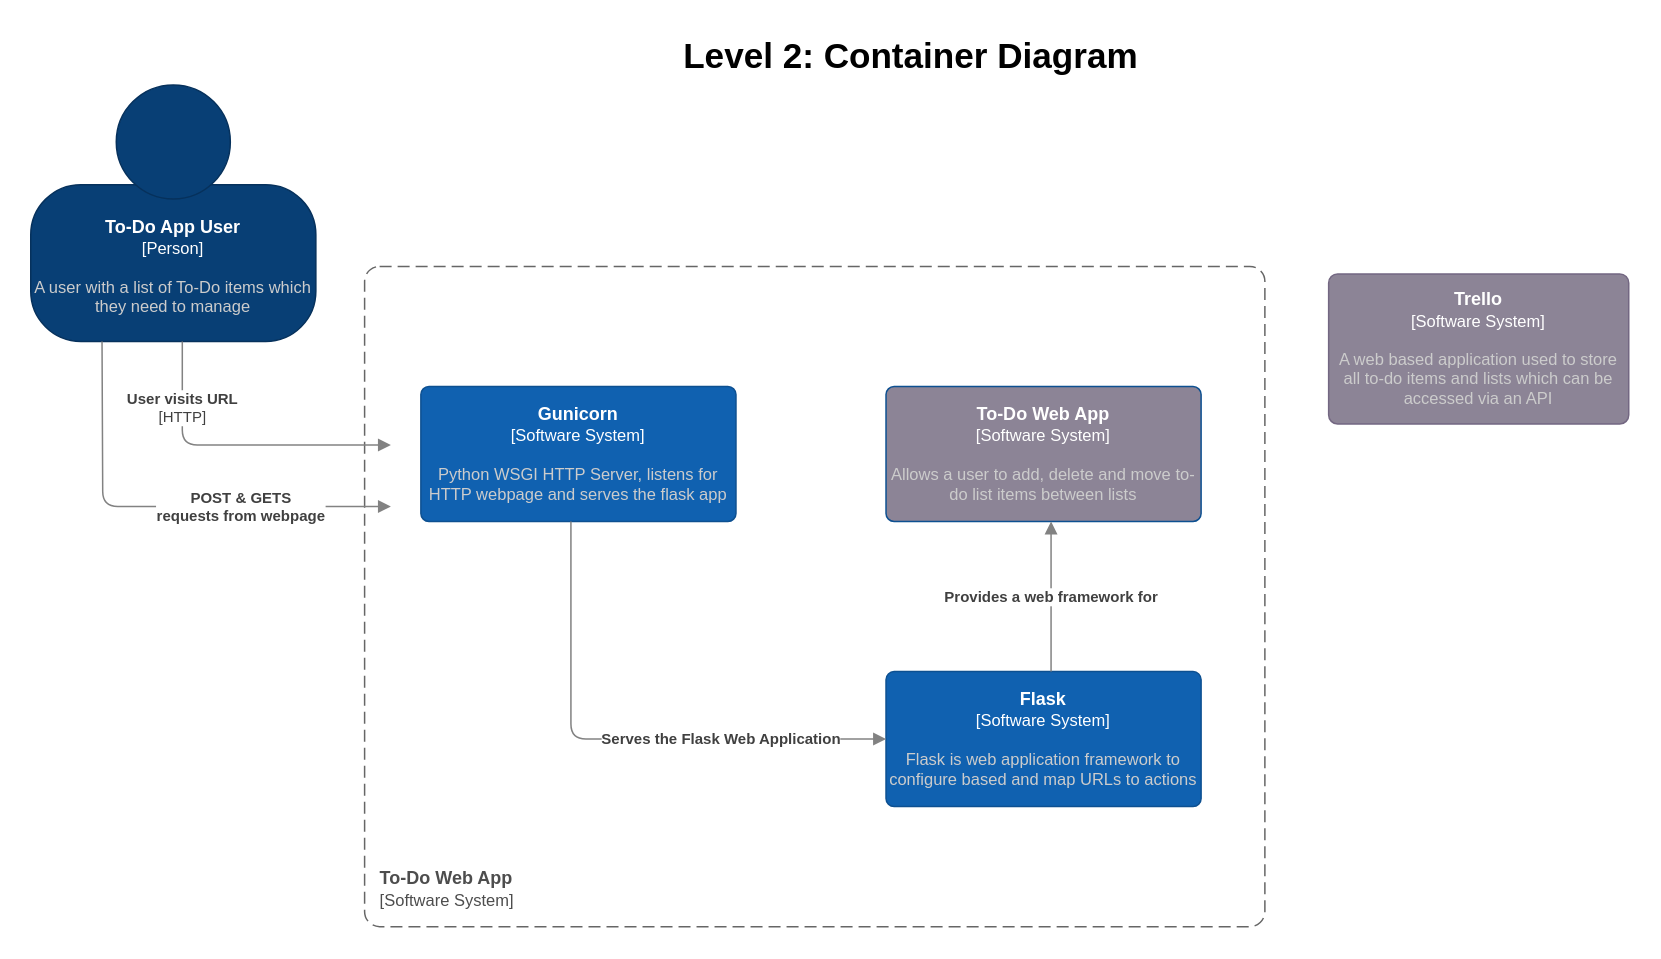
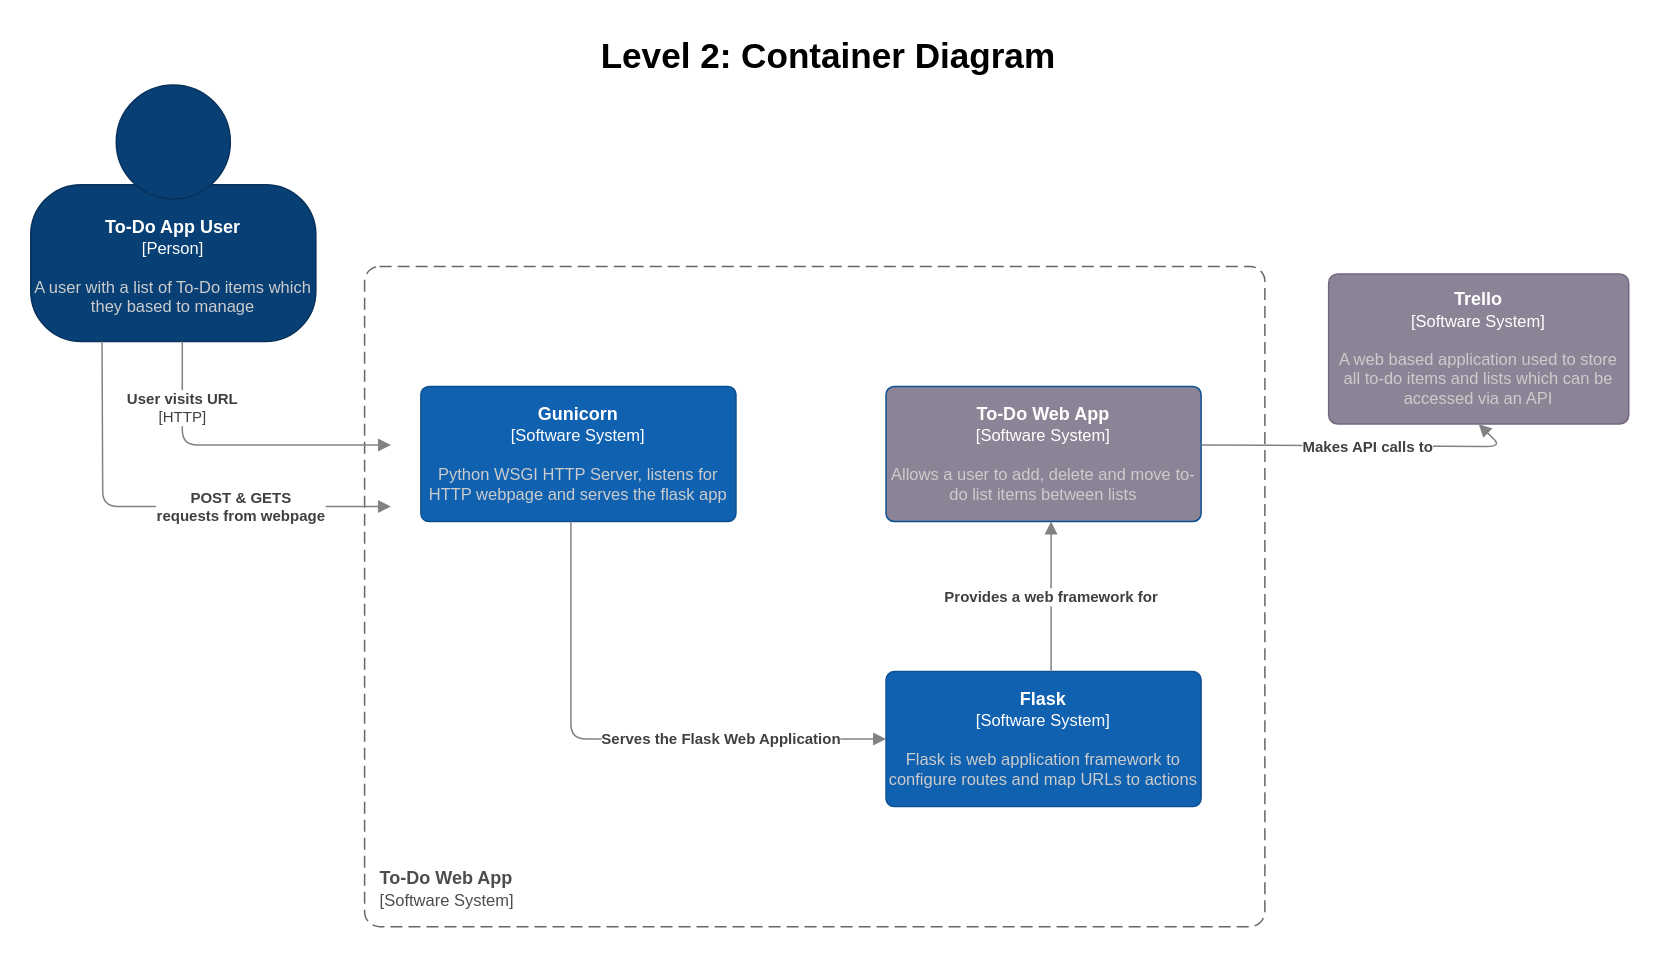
(916, 56) -> (833, 56)
(173, 266) -> (173, 266)
none -> (1354, 445)
(1043, 739) -> (1043, 739)
